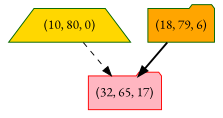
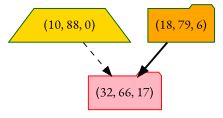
(70, 25) -> (70, 25)
(125, 93) -> (125, 93)
